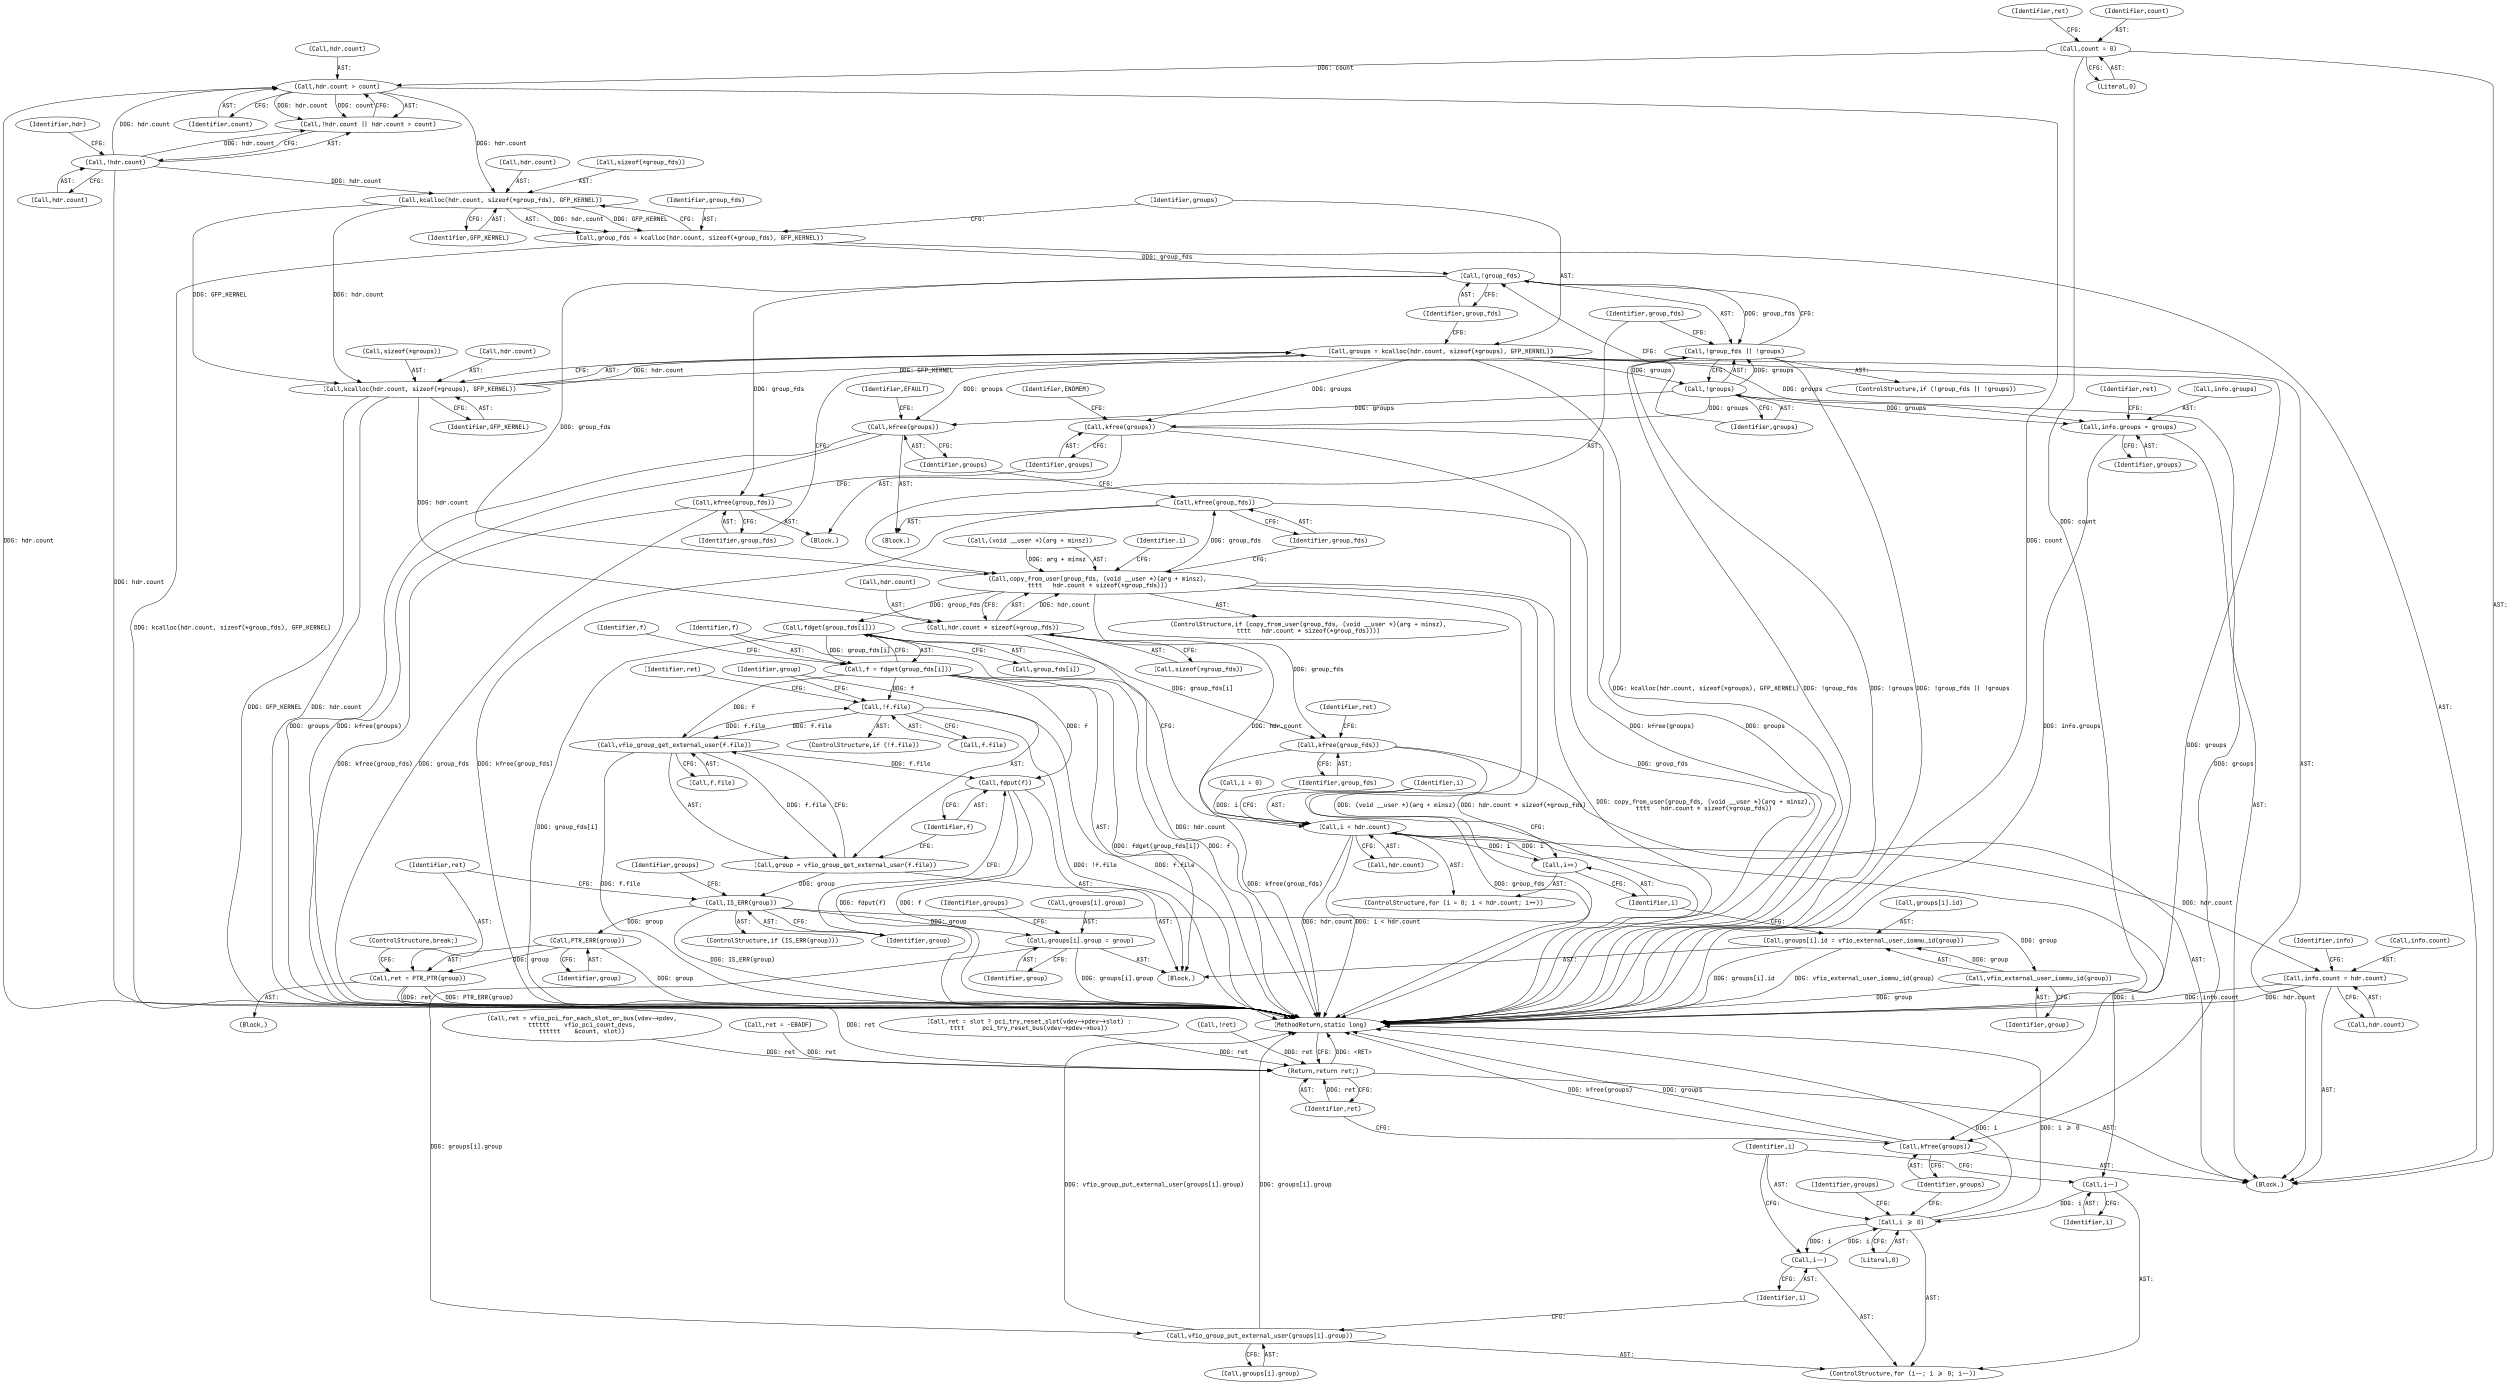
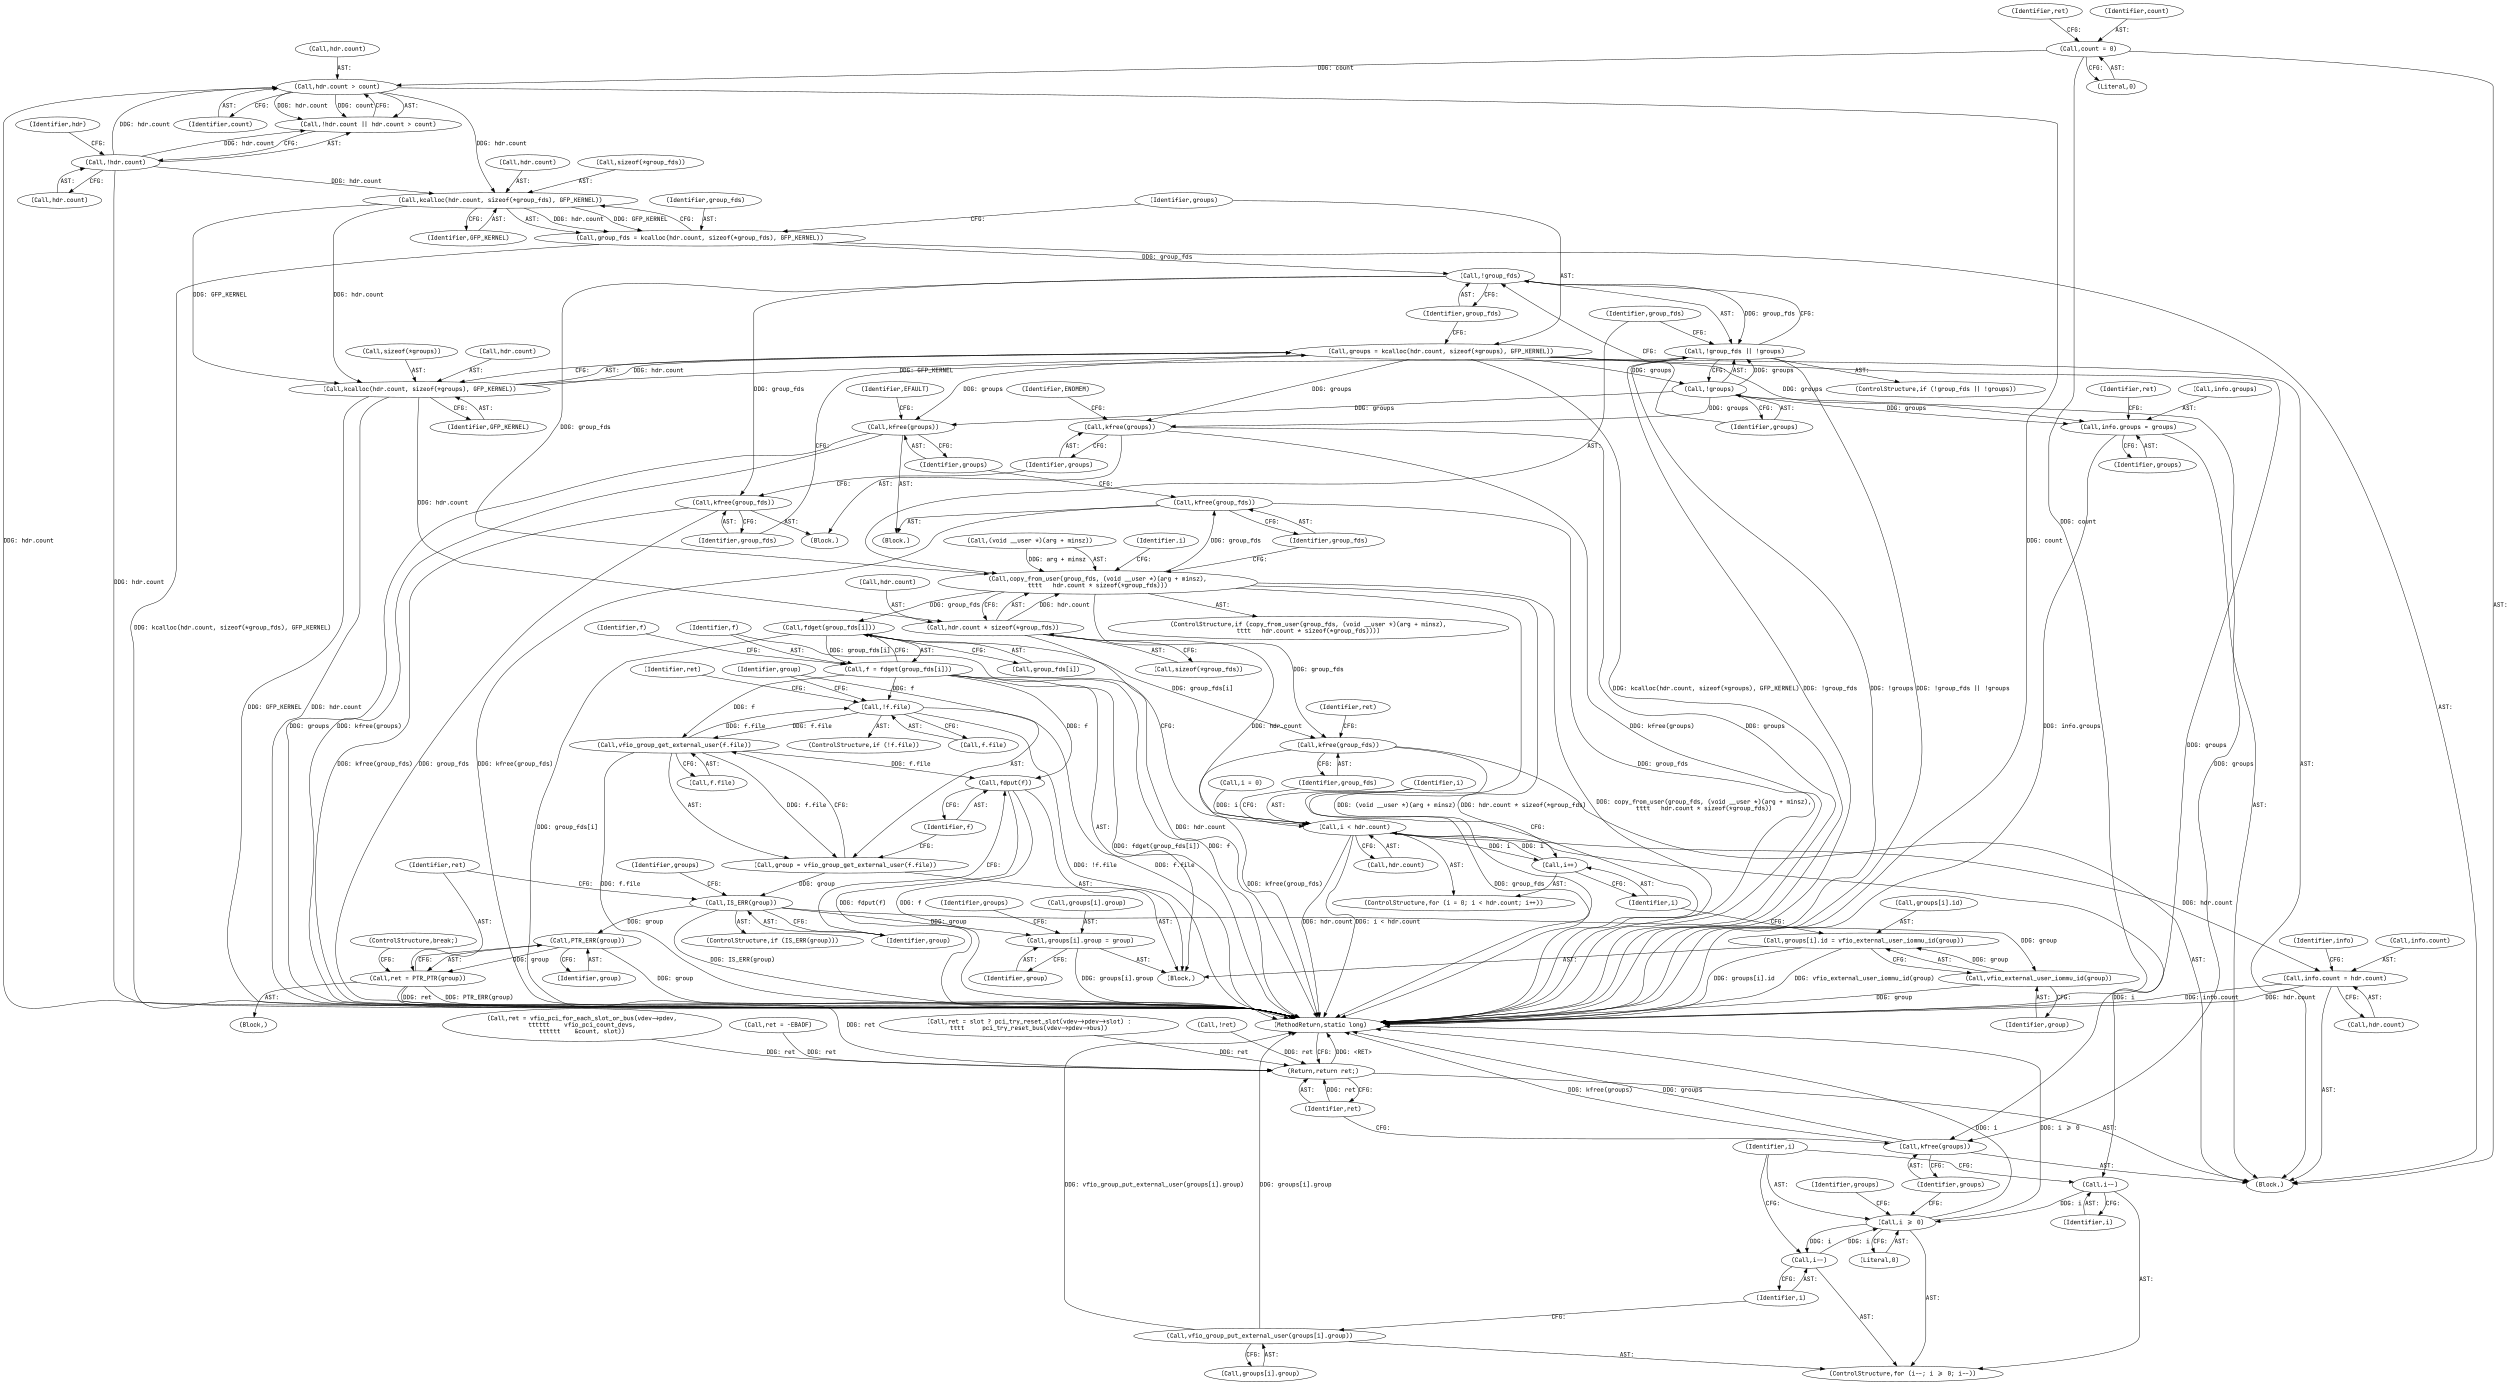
none -> (440, 954)
none -> (1917, 967)
(430, 1197) -> none
